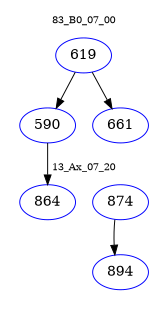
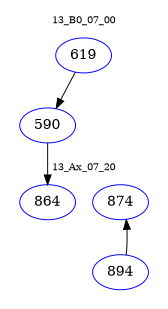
(84, 21) -> (84, 21)
(121, 125) -> none
(114, 232) -> (127, 242)
